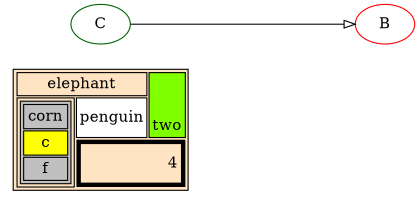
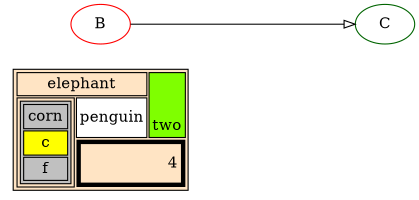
(237, 24) -> (237, 24)
